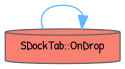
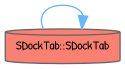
(63, 46) -> (63, 46)
